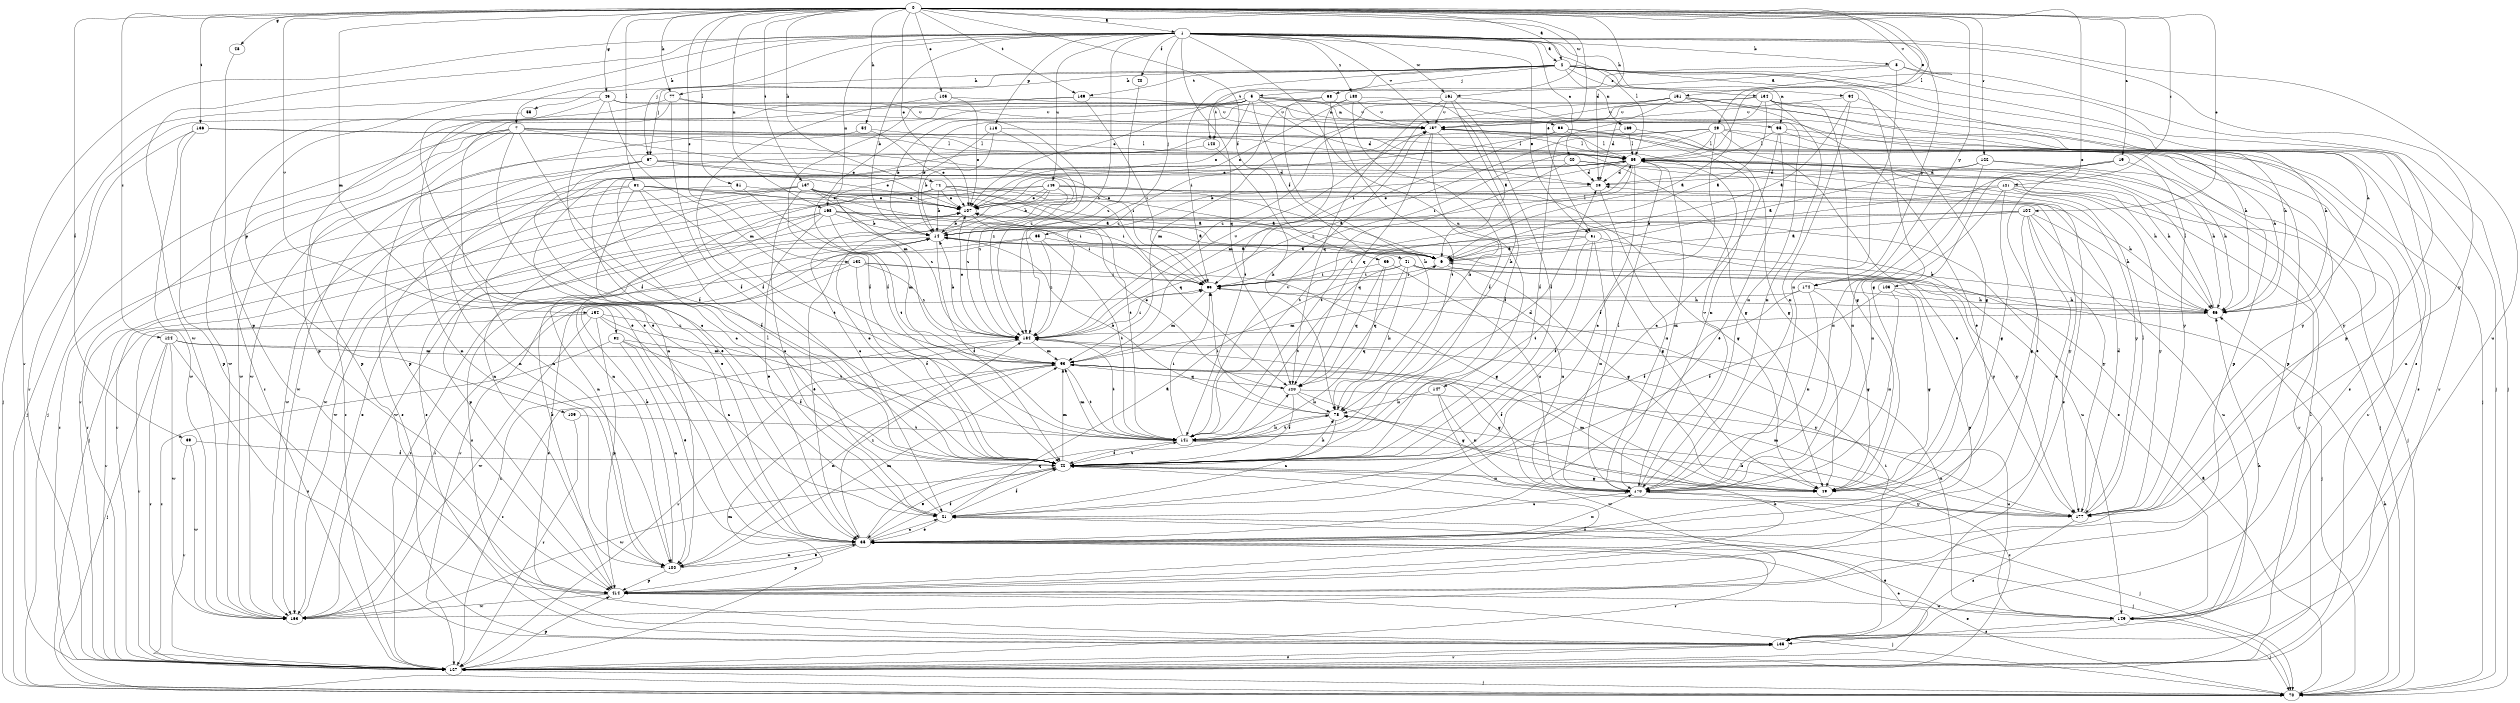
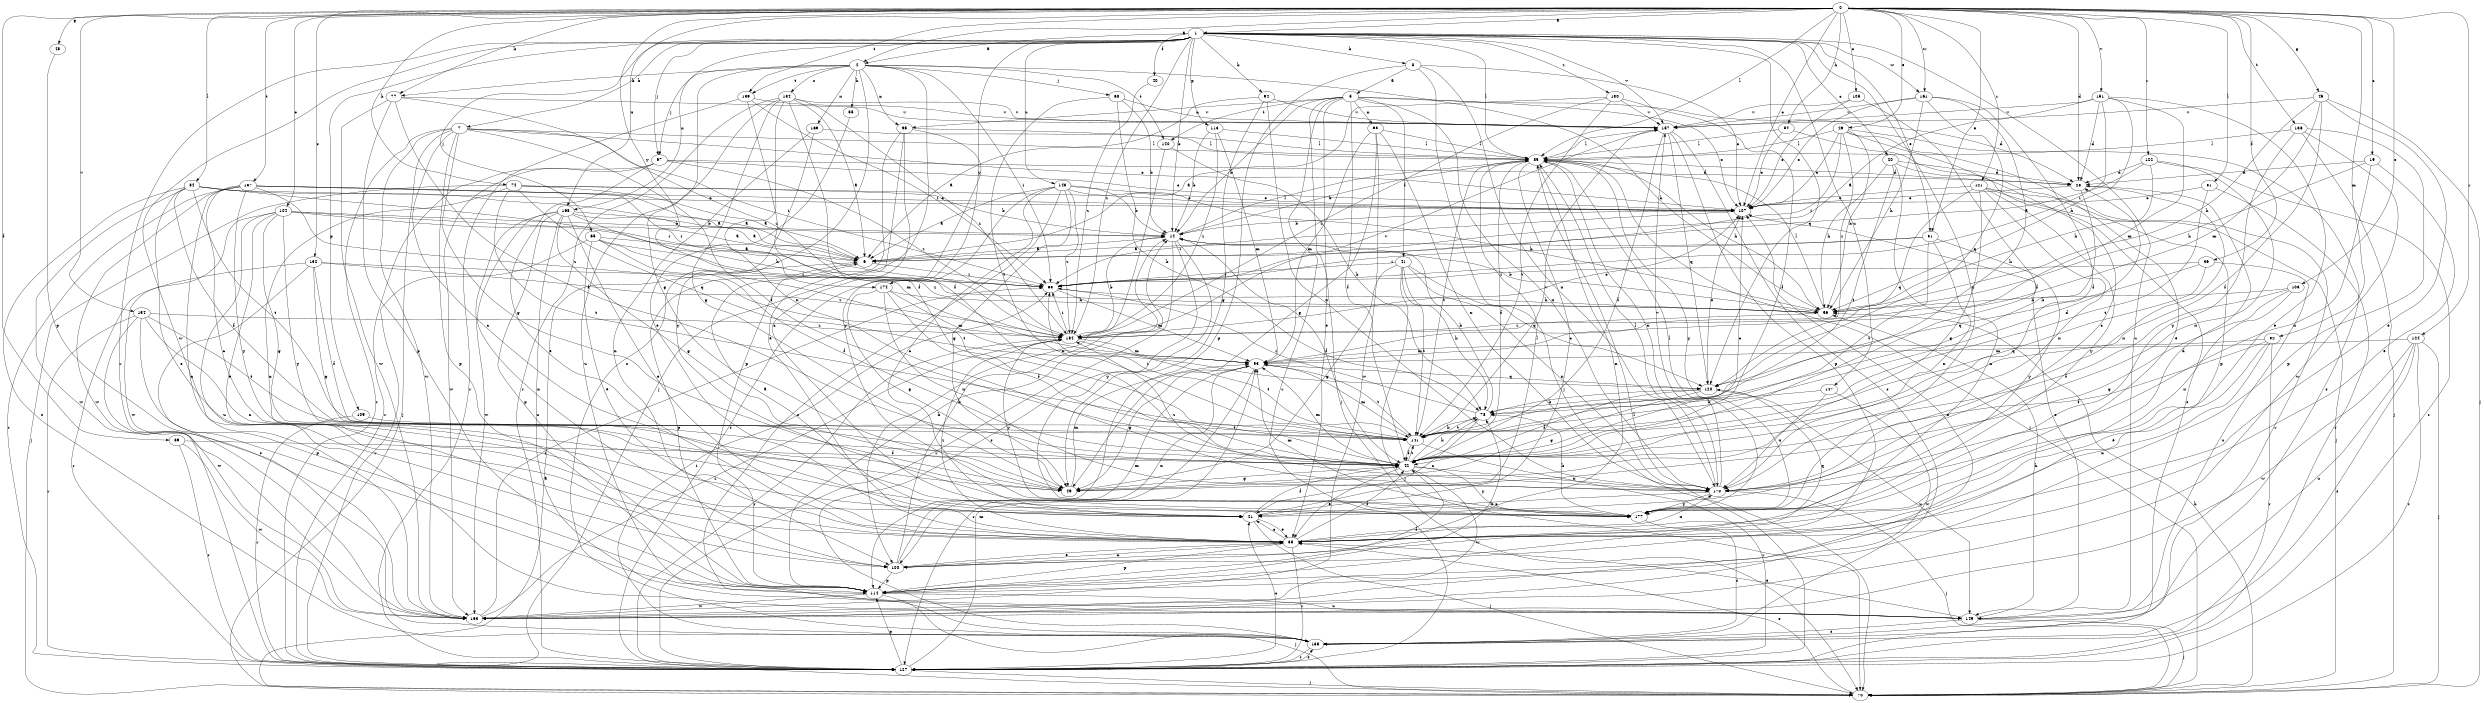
(1458, 287) -> (1846, 366)
(1536, 374) -> (2203, 468)
(1502, 415) -> (1174, 415)
(1473, 418) -> (979, 412)
(616, 593) -> (874, 593)
